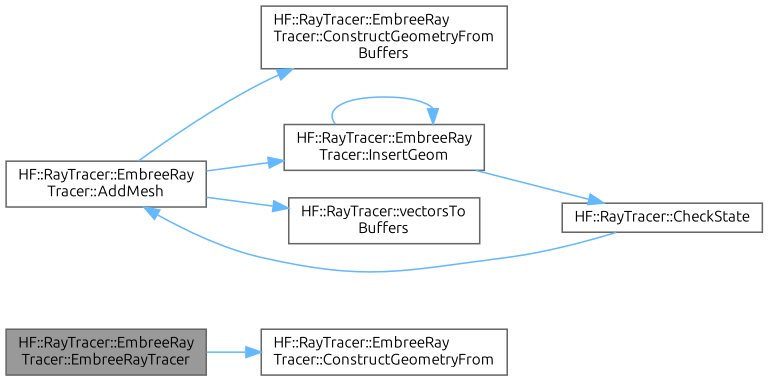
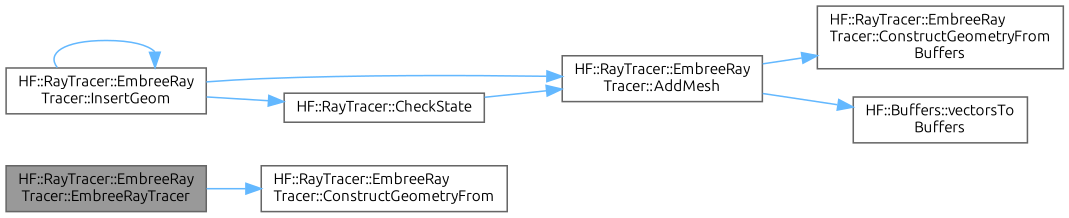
(237, 167) -> (376, 76)
(384, 221) -> (940, 120)
